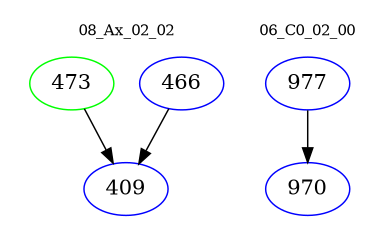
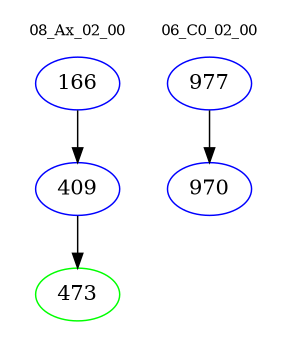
(127, 32) -> (78, 32)
(182, 84) -> (78, 84)
(95, 129) -> (78, 235)
